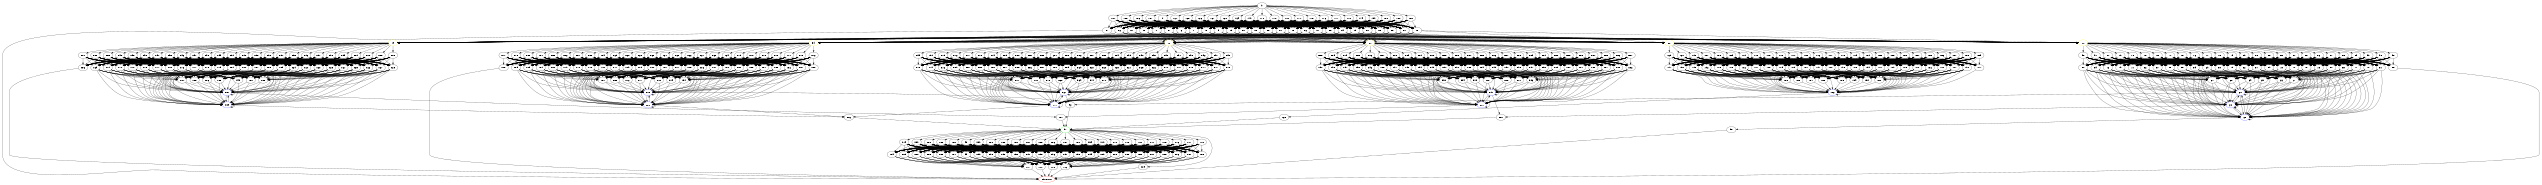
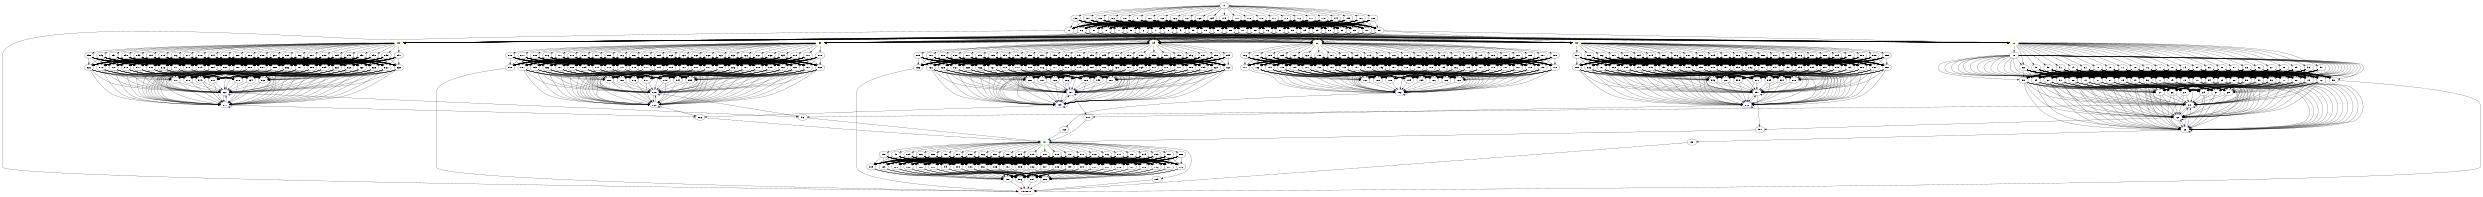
(2213, 62) -> (2018, 61)
